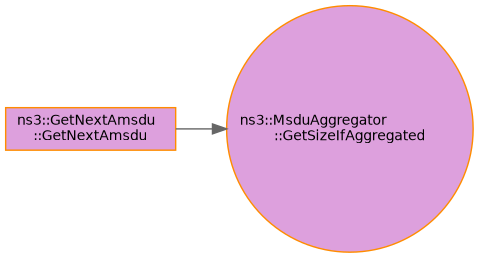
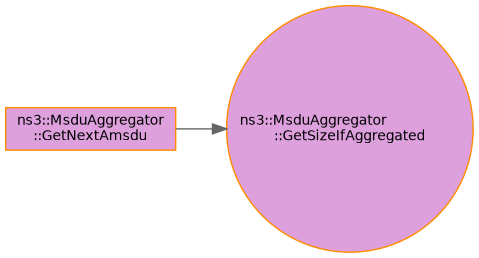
(91, 129) -> (91, 129)
